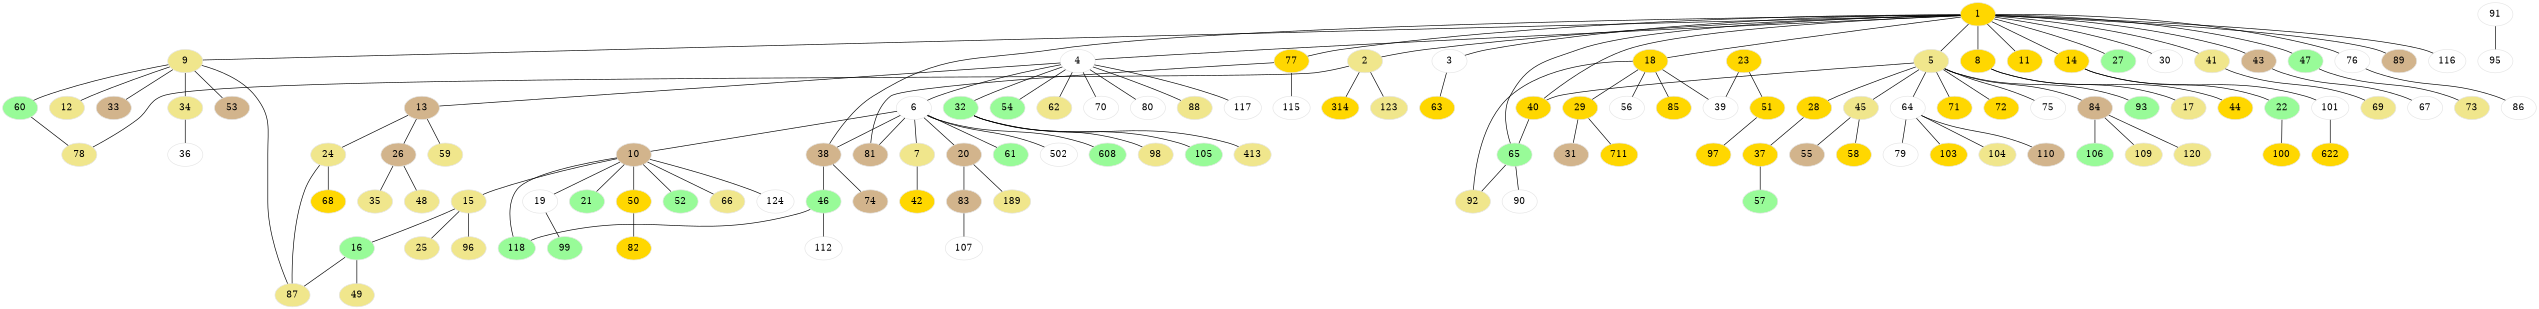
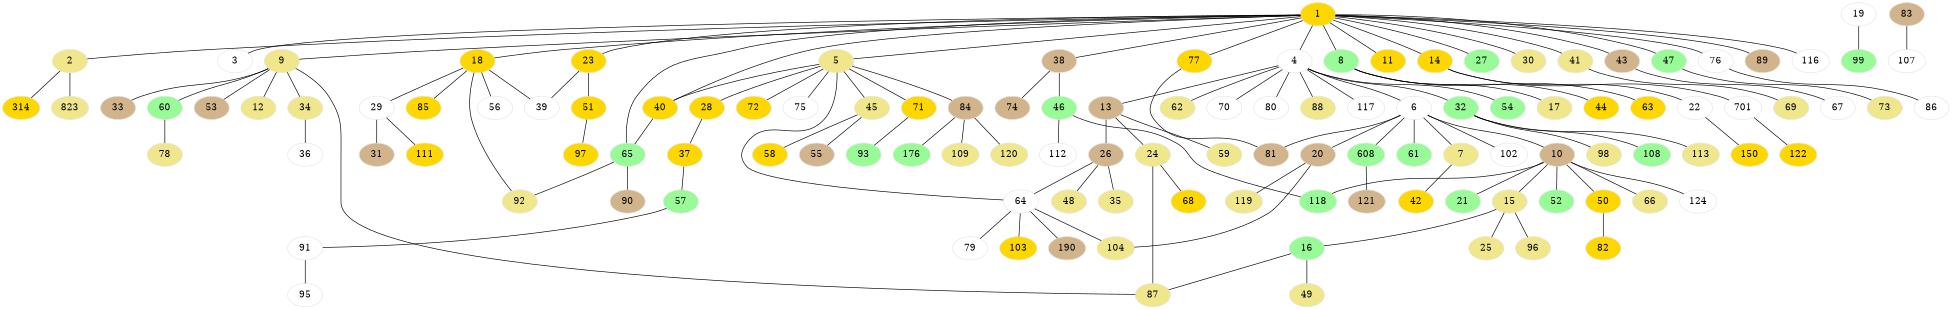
none -> (950, 22)
(1978, 61) -> (1341, 61)
(2165, 61) -> (1529, 61)
(712, 78) -> none
(2036, 84) -> (891, 131)
(1443, 85) -> (1495, 84)
(1292, 108) -> none
(1389, 108) -> (70, 108)
(1580, 108) -> (377, 108)
(2282, 108) -> (1695, 108)
(2330, 108) -> (1743, 108)
(867, 132) -> none
(1059, 155) -> (1509, 155)
(1204, 155) -> (1652, 155)
(1253, 155) -> (1701, 155)
(1619, 155) -> (425, 155)
(2046, 155) -> (1067, 248)
(2095, 155) -> (912, 155)
(2281, 155) -> (1750, 155)
(2330, 155) -> (1798, 155)
(587, 178) -> none
(964, 178) -> (1234, 229)
none -> (1063, 178)
(1012, 201) -> (1244, 201)
none -> (1367, 201)
(1520, 201) -> (628, 201)
none -> (496, 237)
